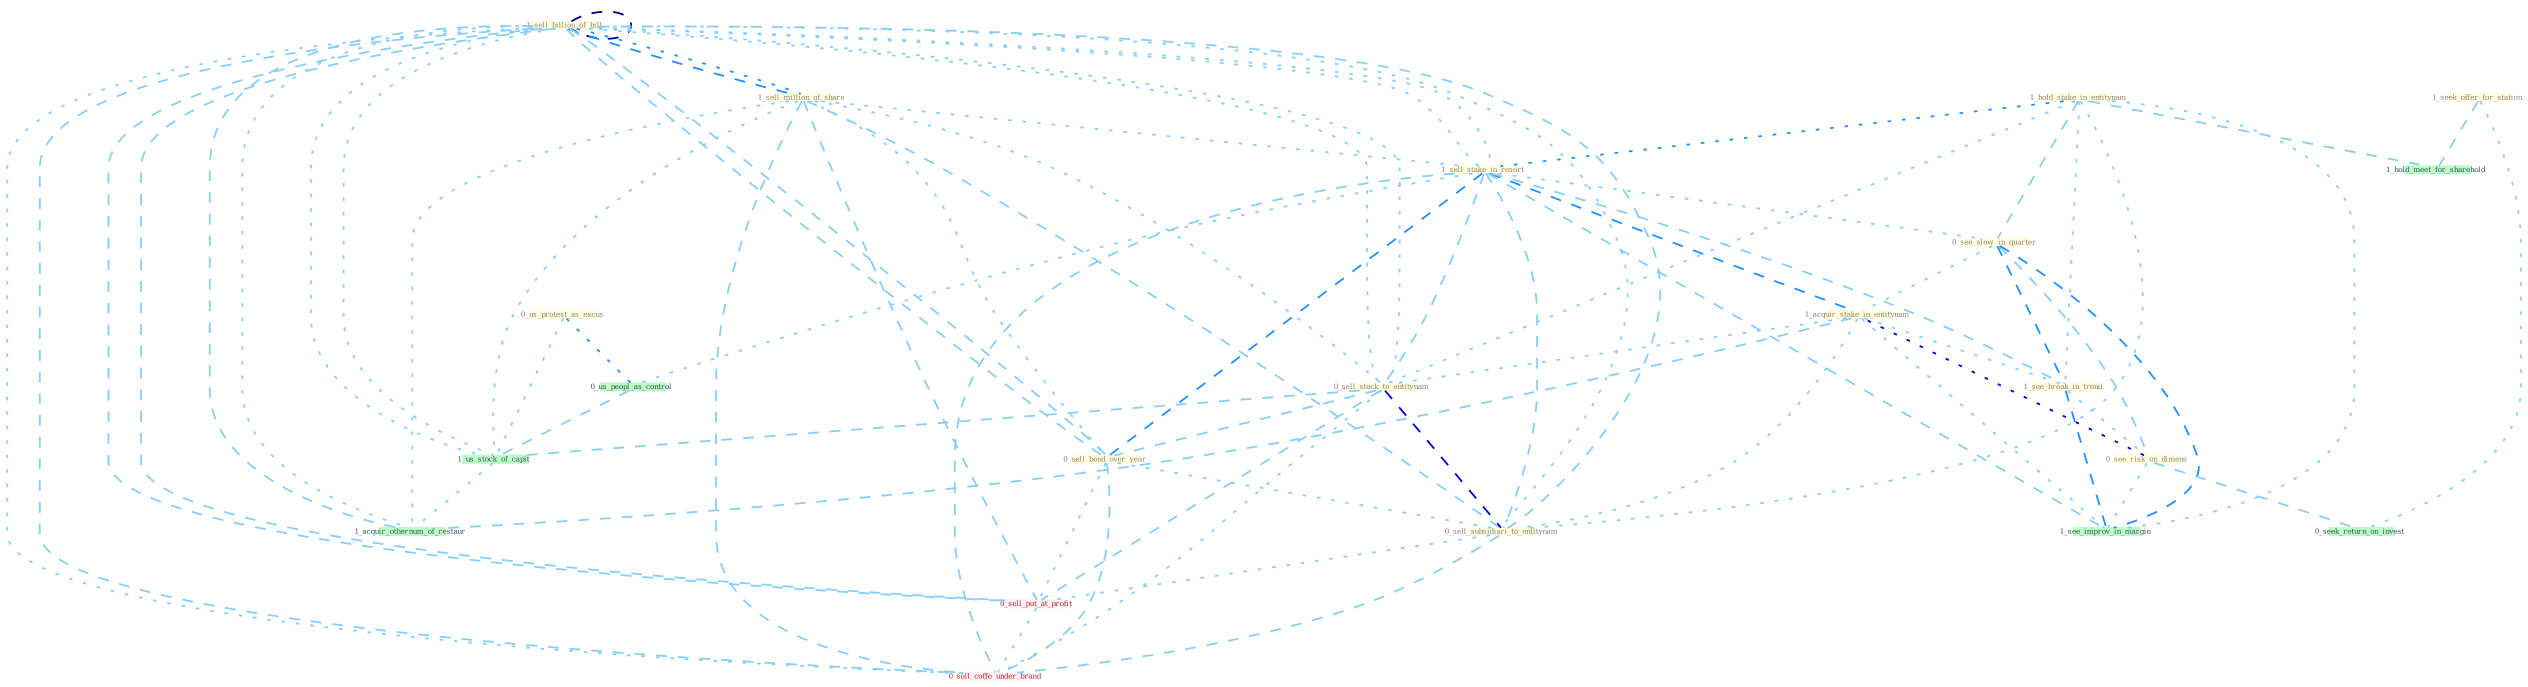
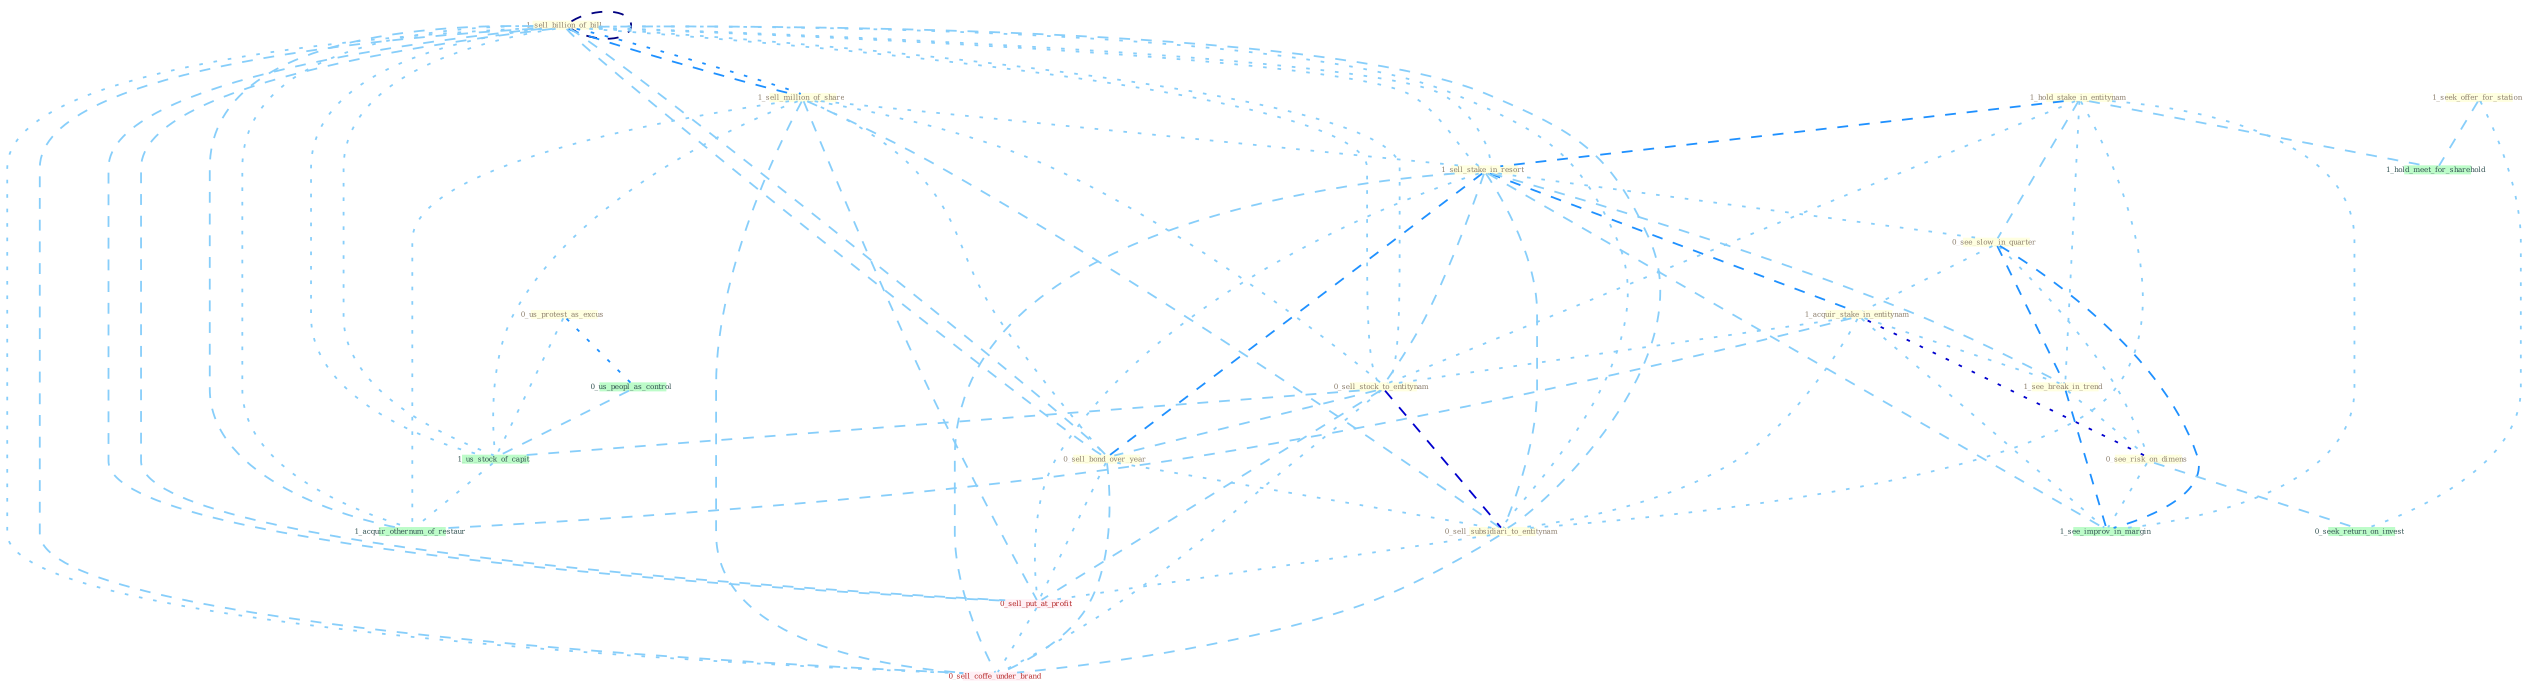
(1782, 134) -> (1782, 134)
(1051, 260) -> (1171, 333)
(2085, 343) -> (2085, 343)
